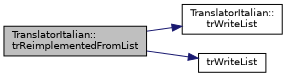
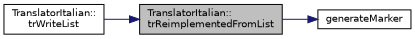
(159, 29) -> (117, 19)
(232, 63) -> (364, 19)
